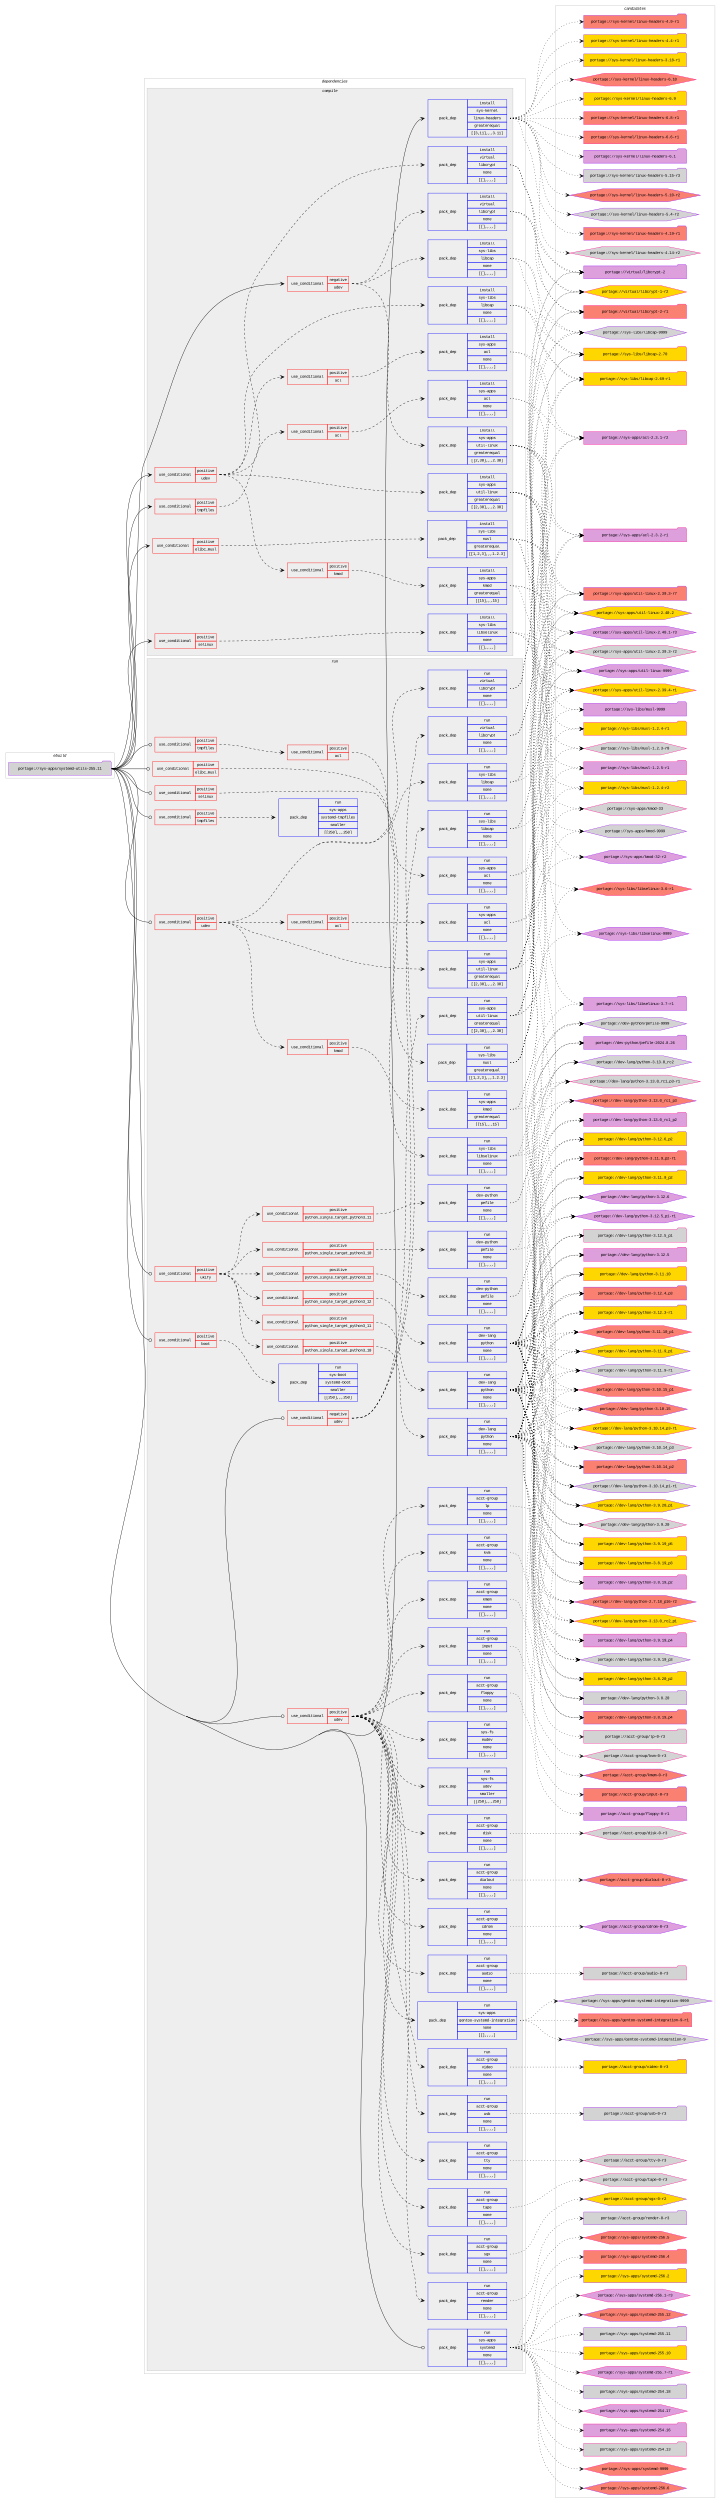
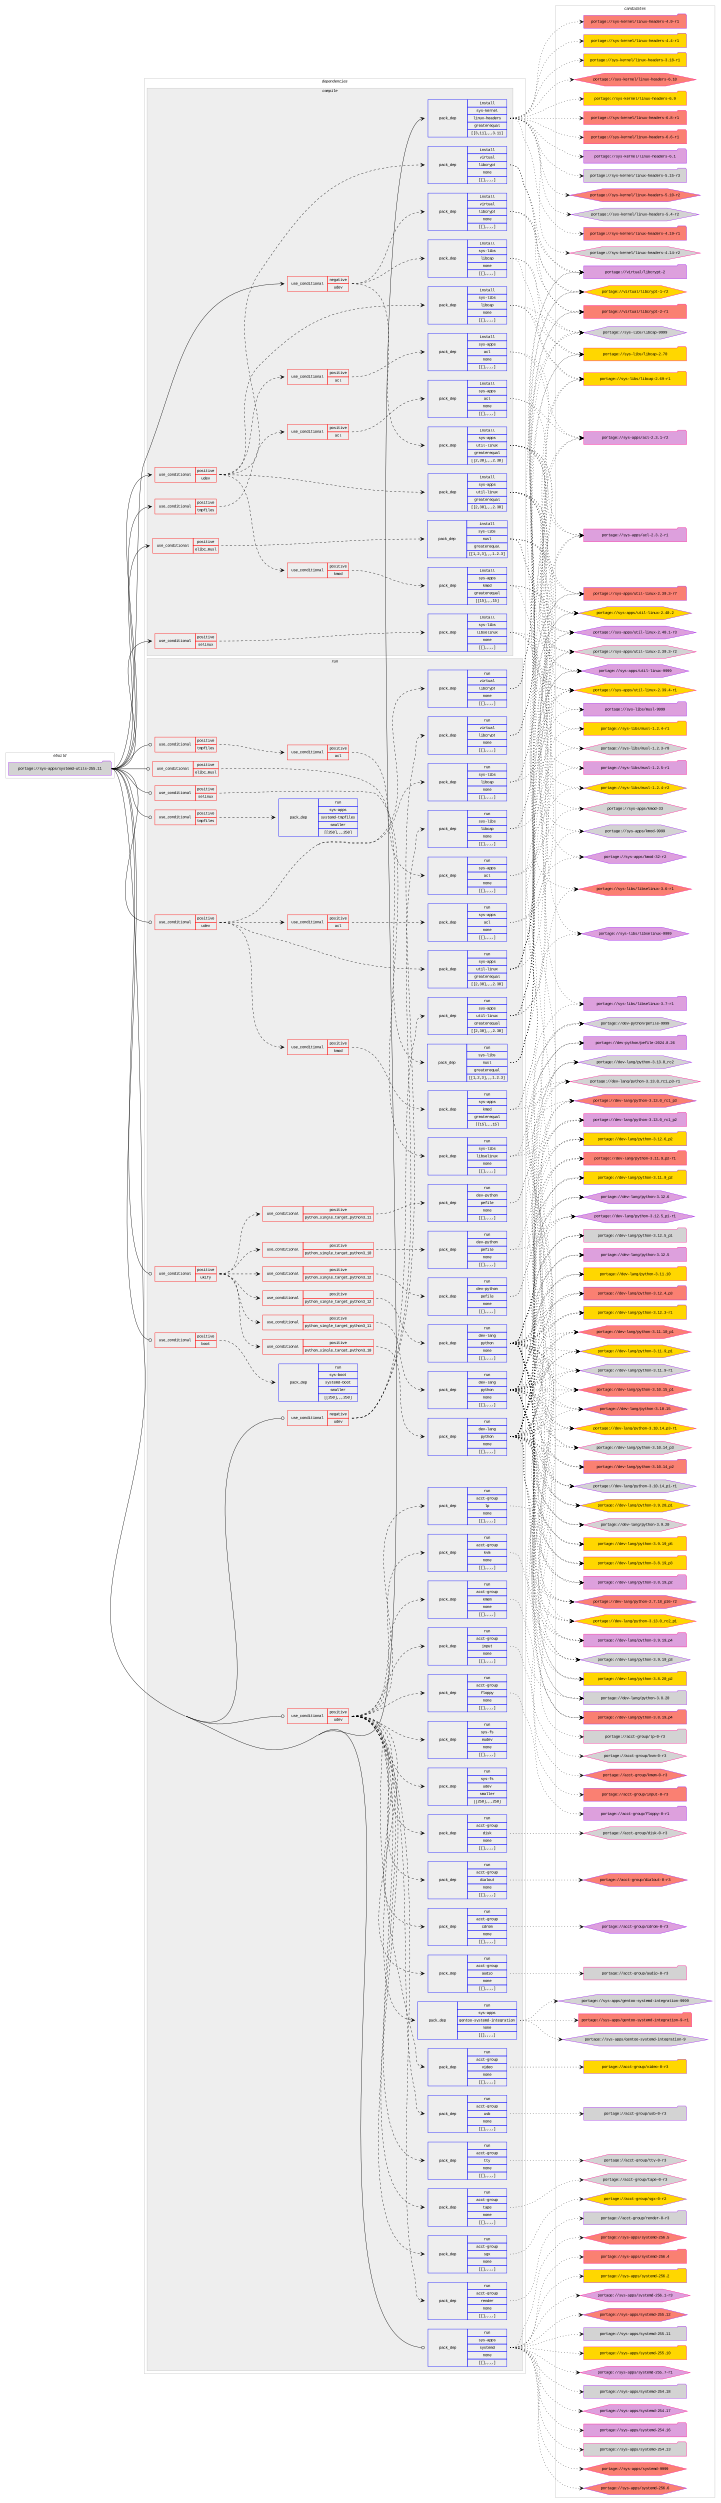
(635, 788) -> (635, 788)
